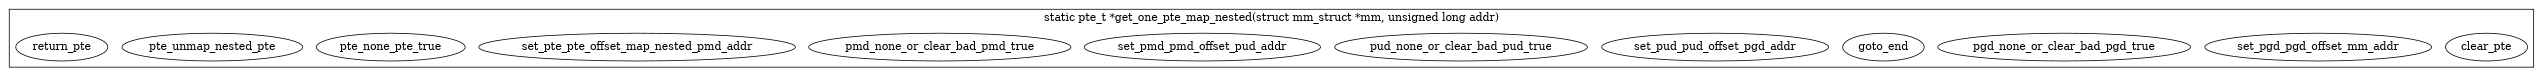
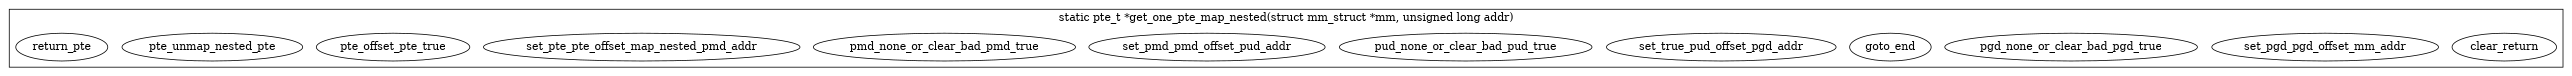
(391, 47) -> (393, 47)
(1715, 47) -> (1721, 47)
(2487, 47) -> (2504, 47)
